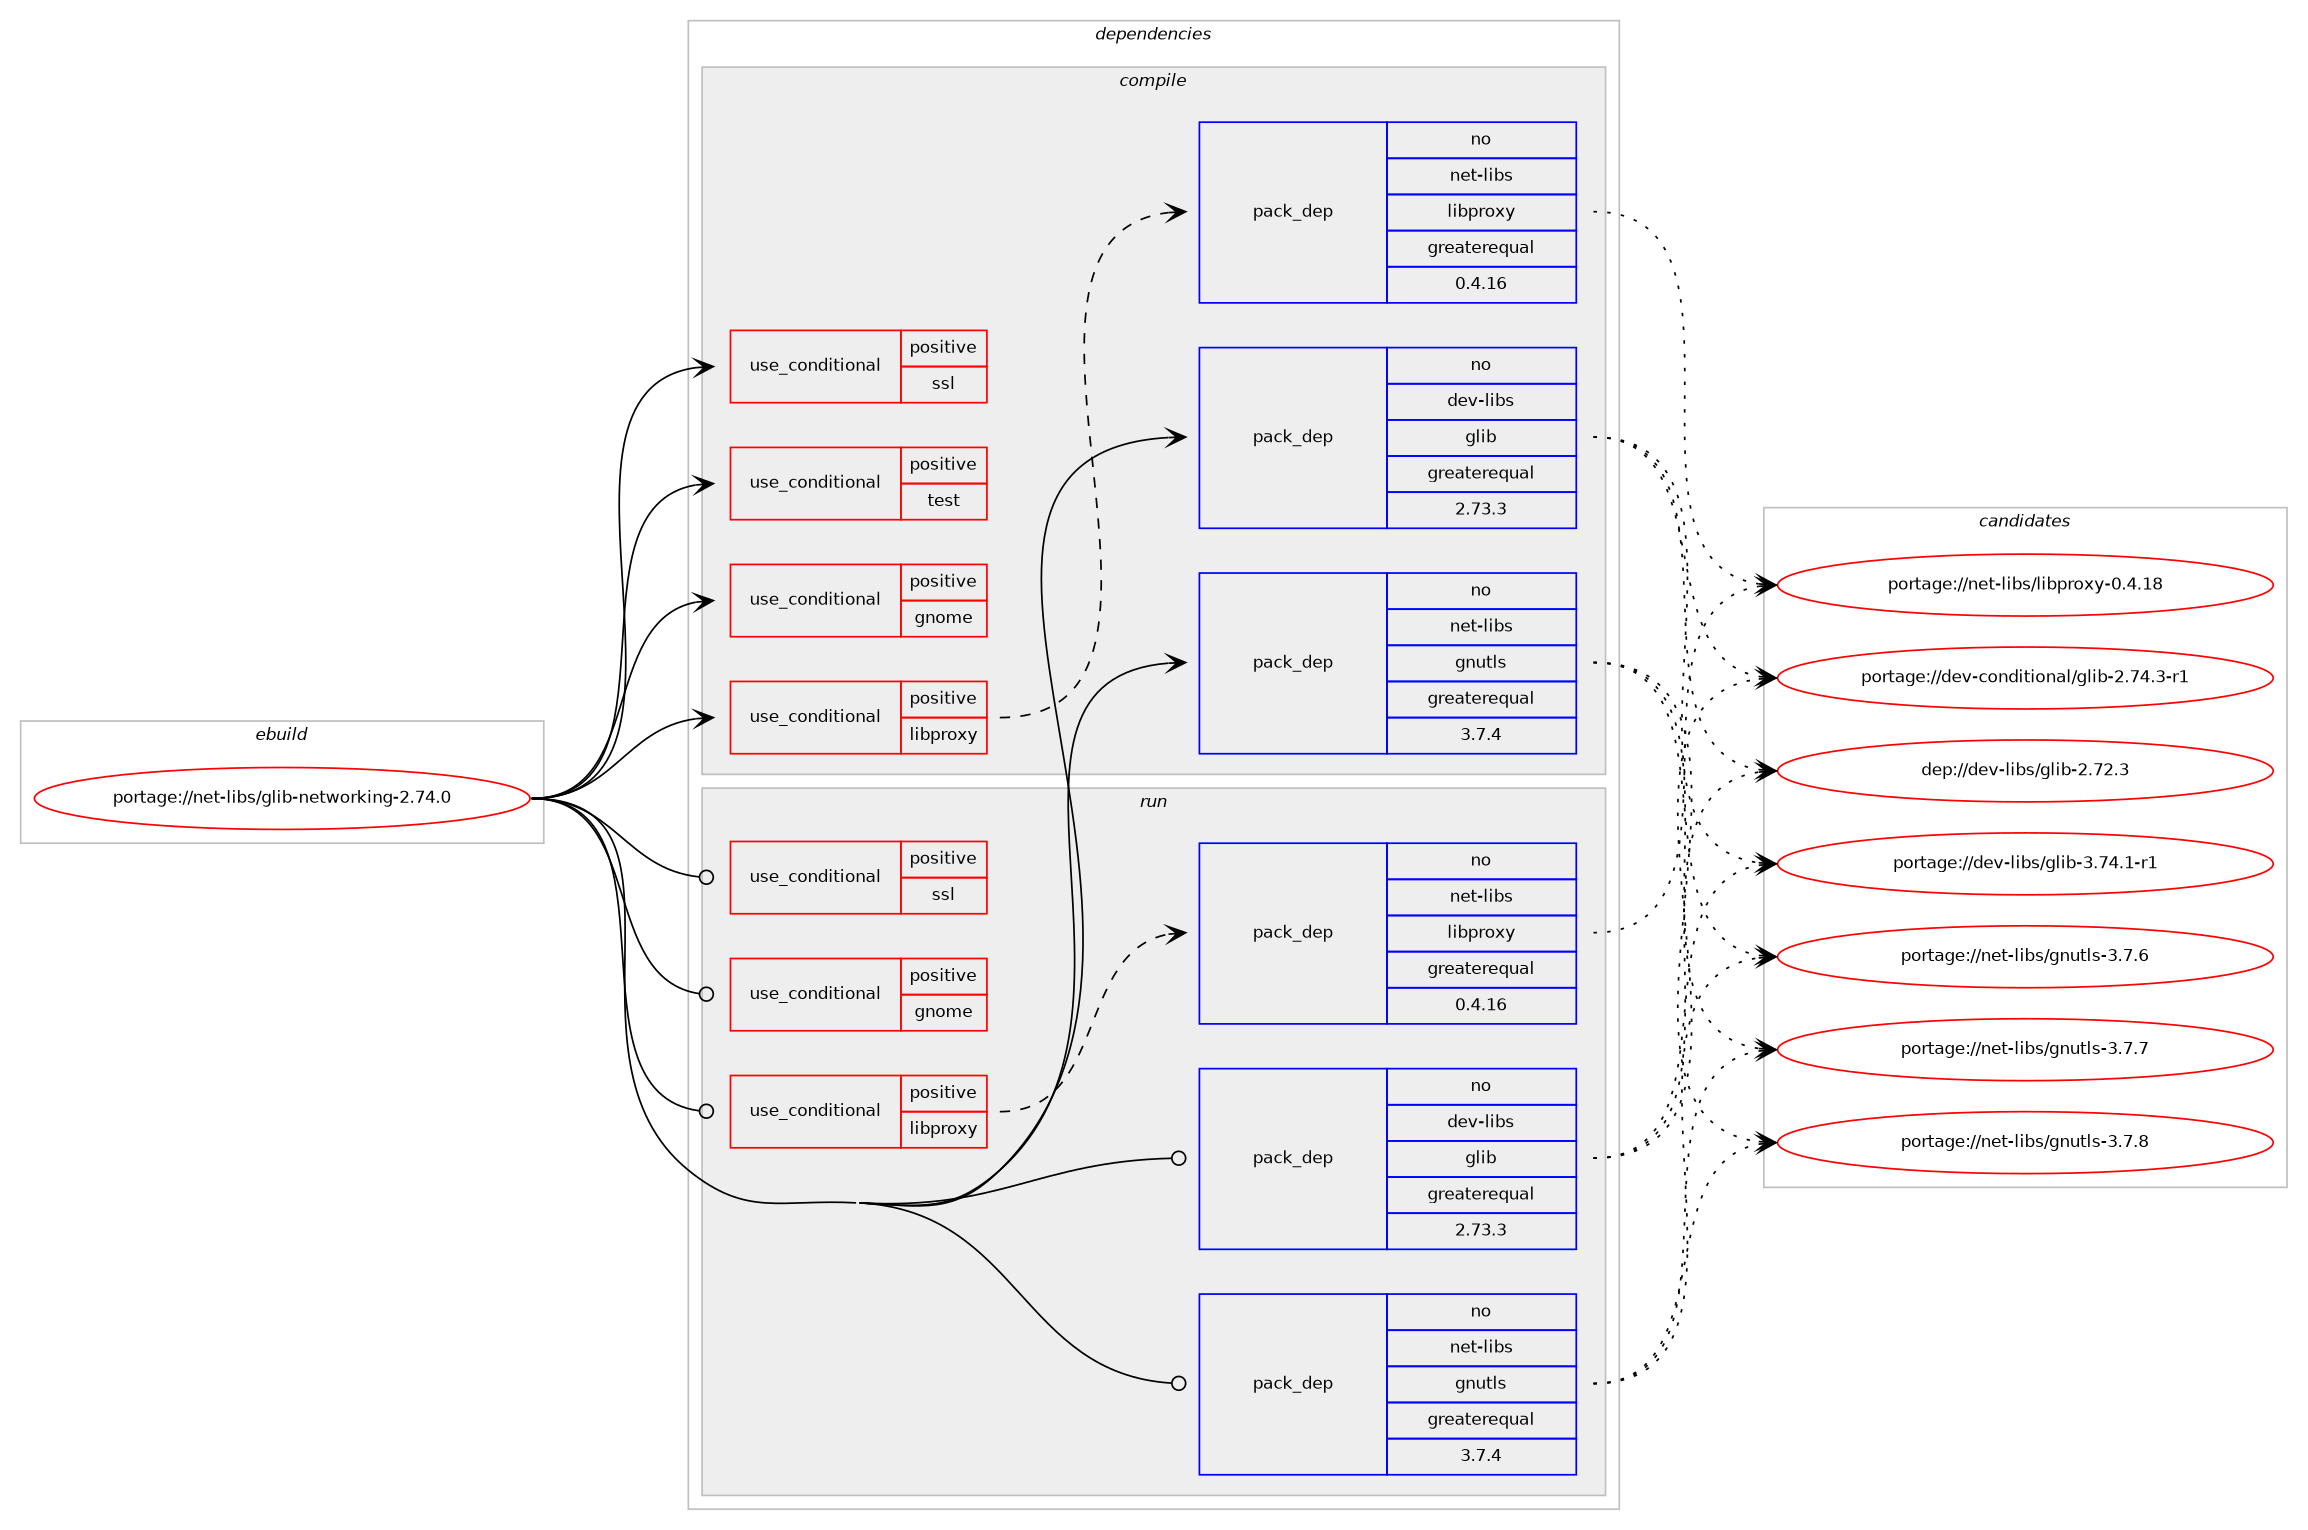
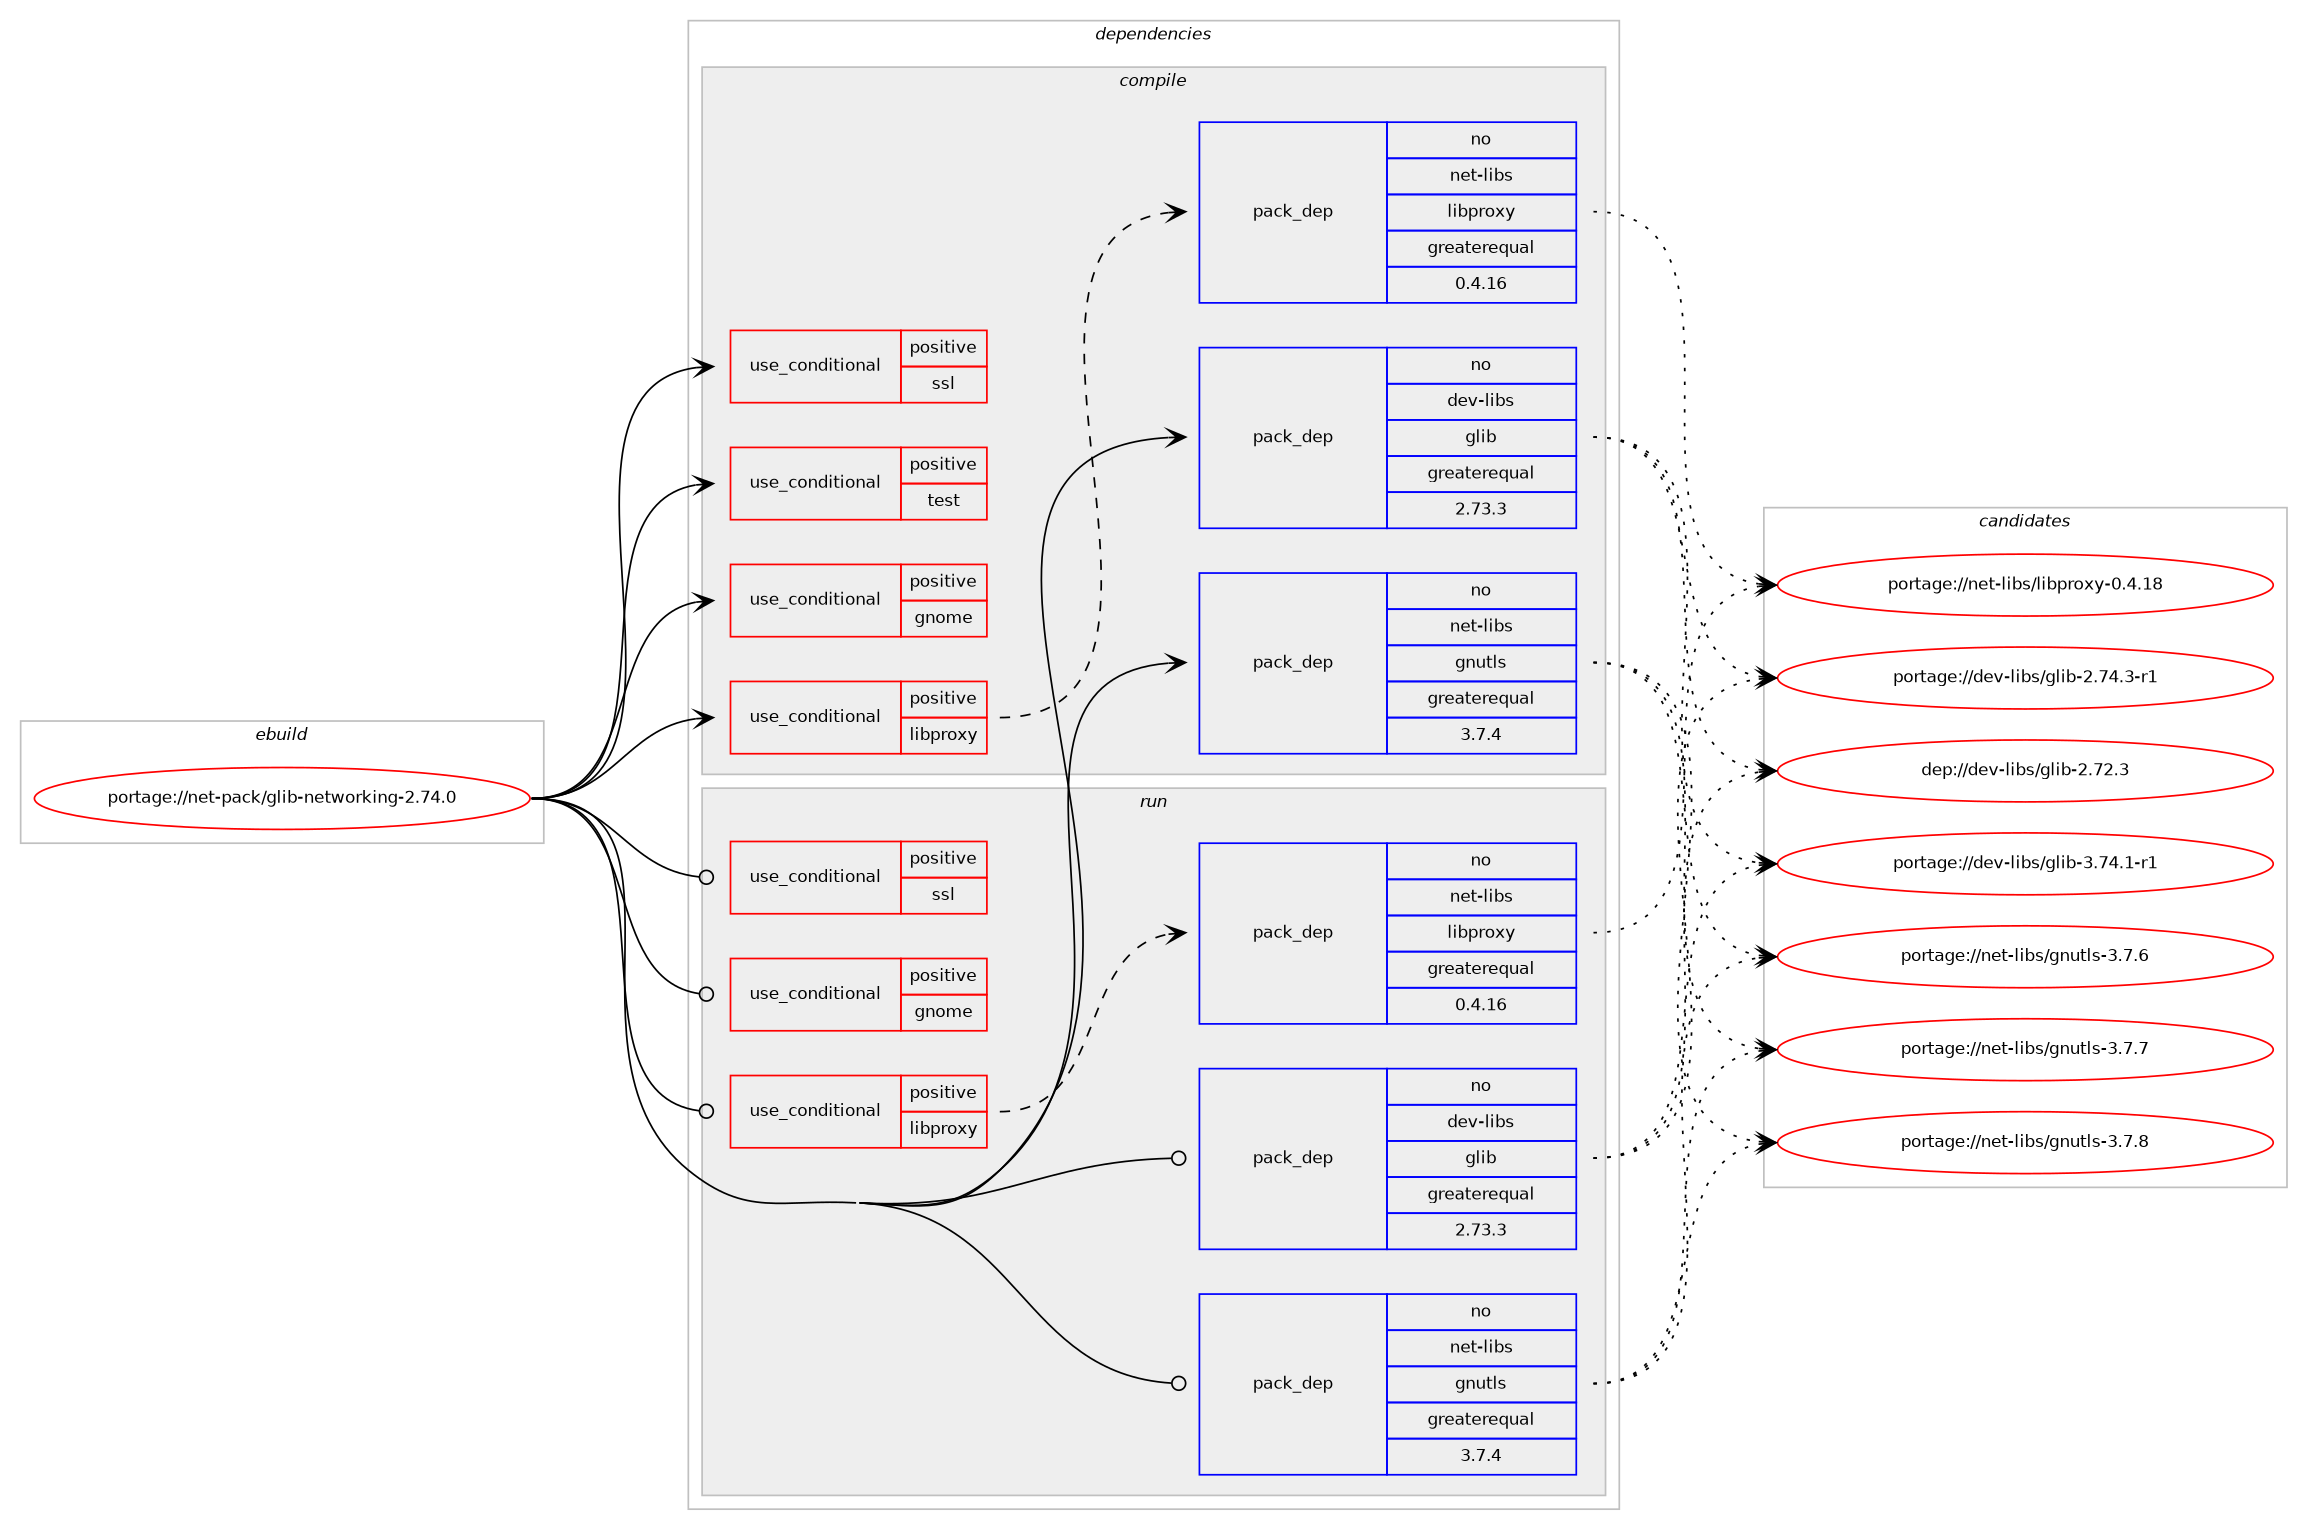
(2025, 678) -> (2025, 678)
(282, 798) -> (282, 798)
